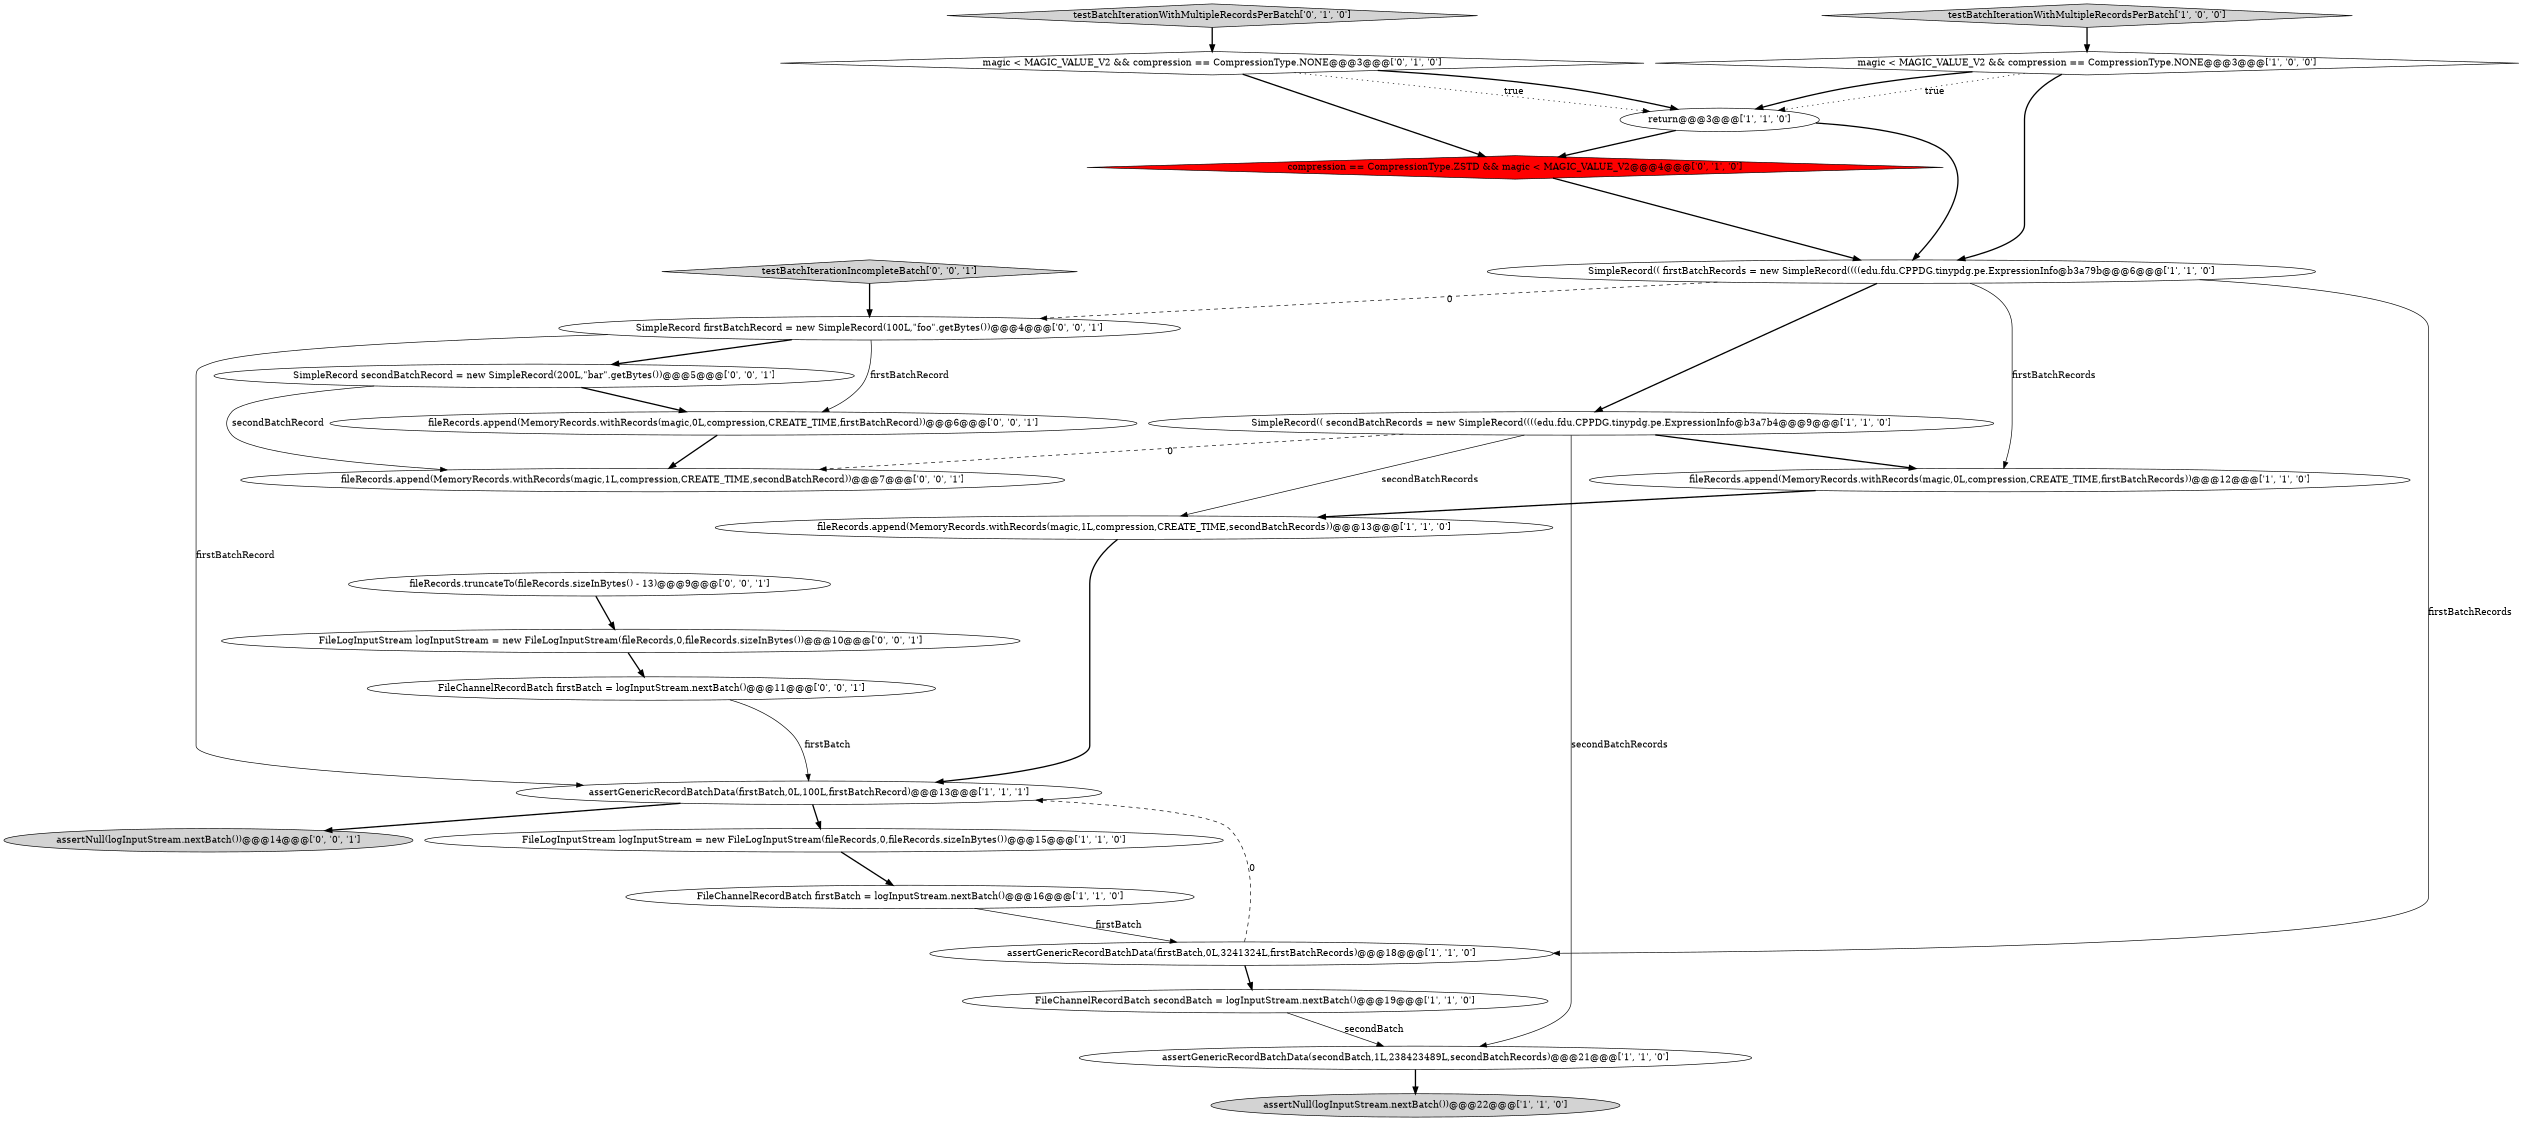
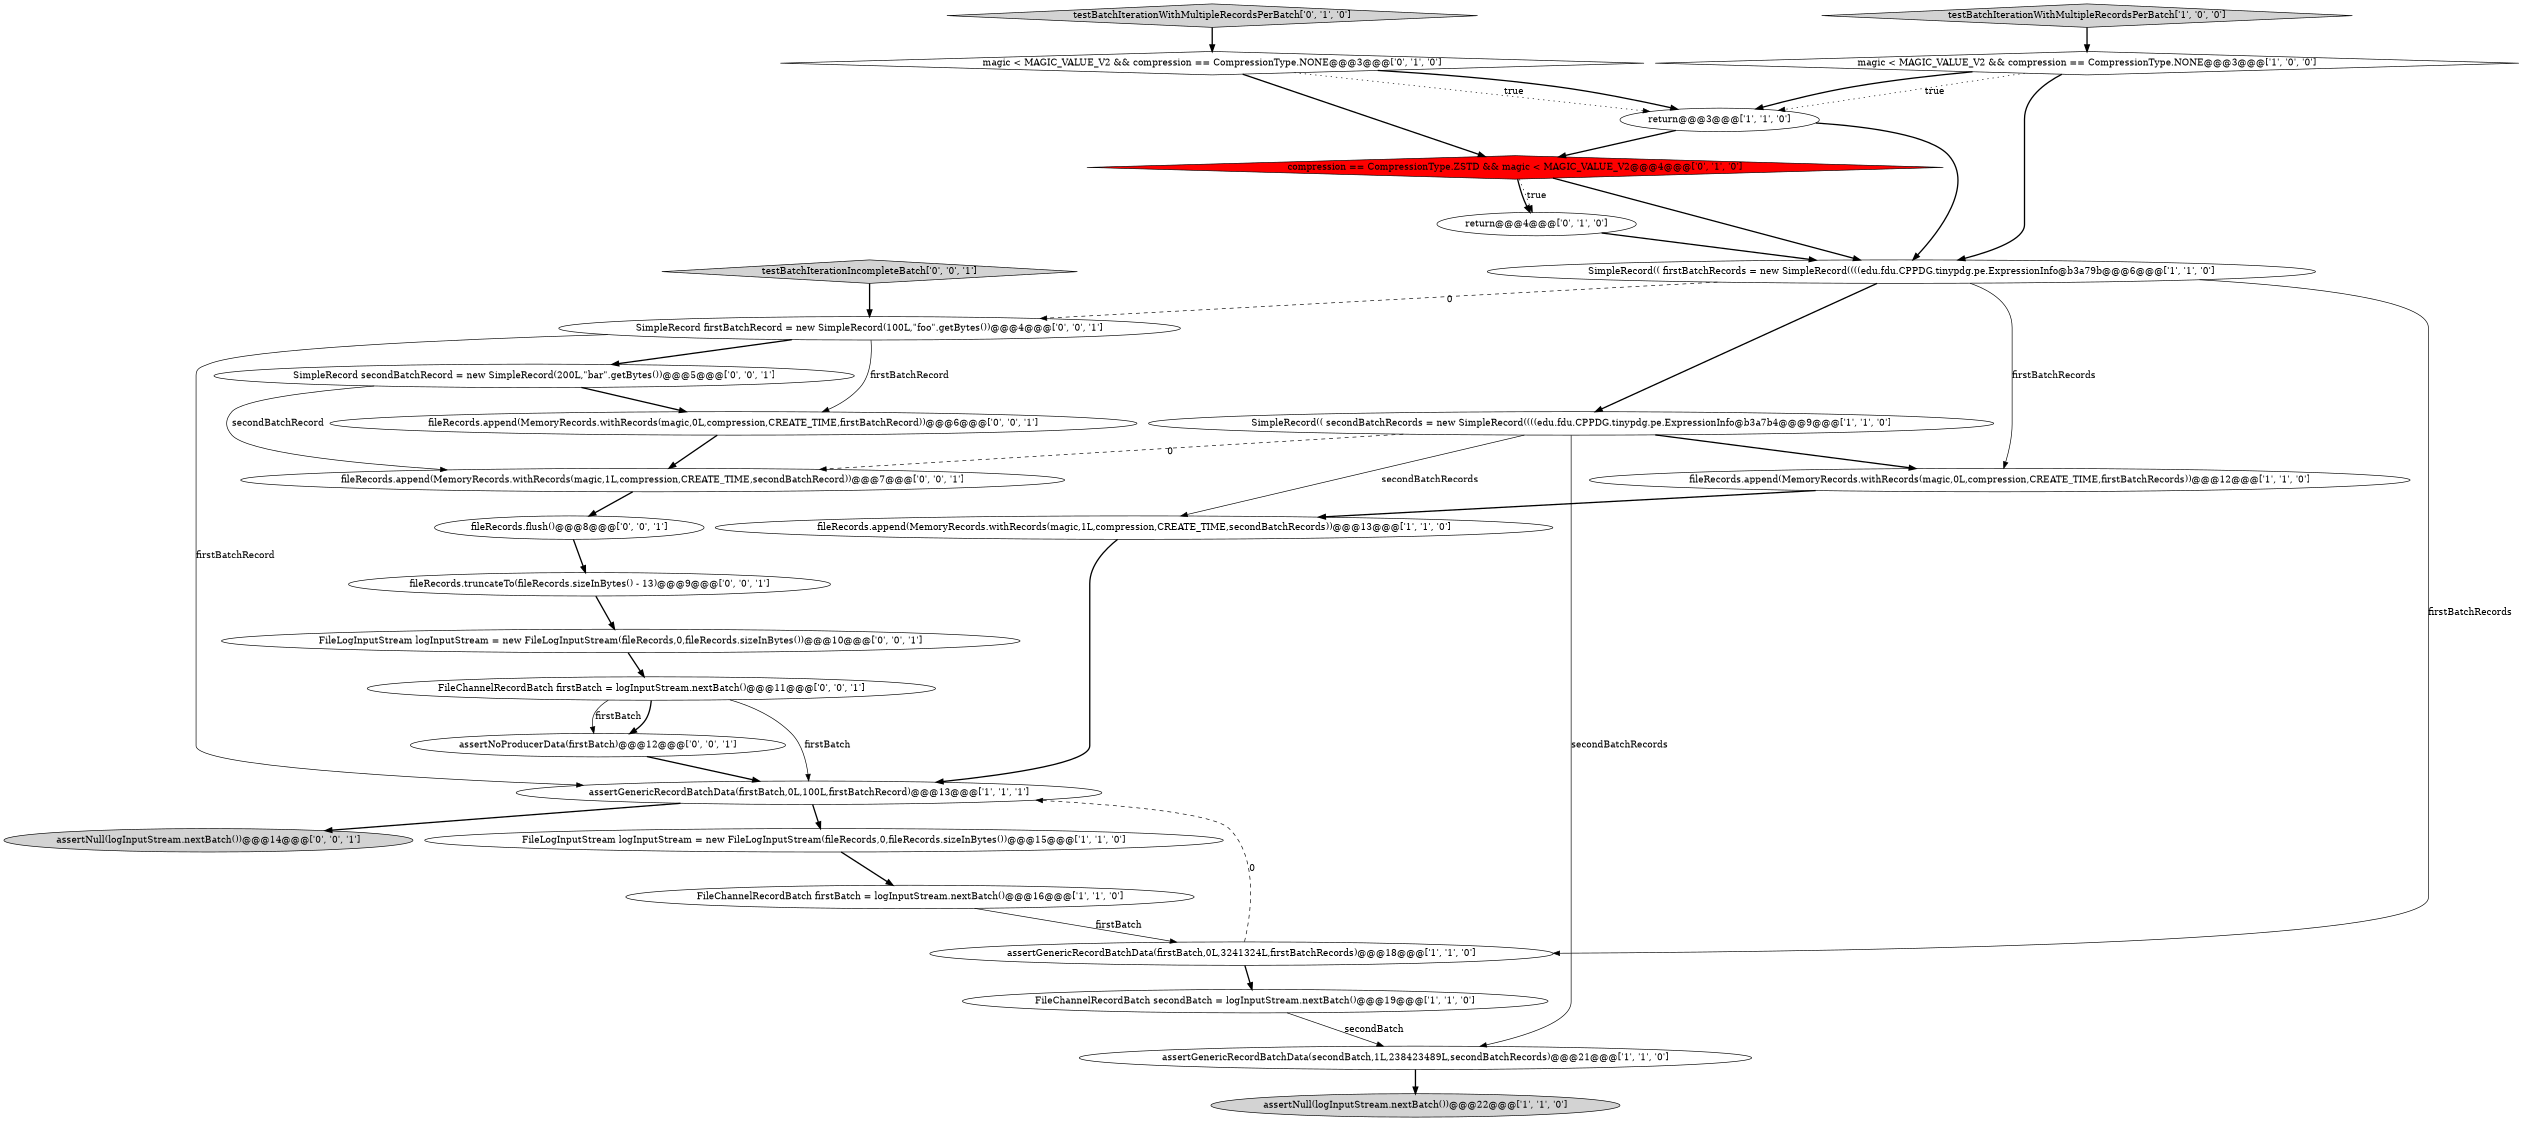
none -> (1537, 224)
none -> (569, 528)
none -> (598, 745)
